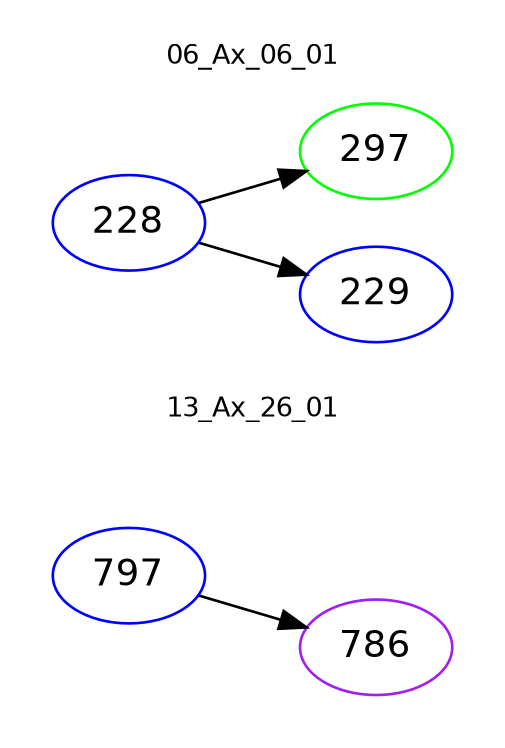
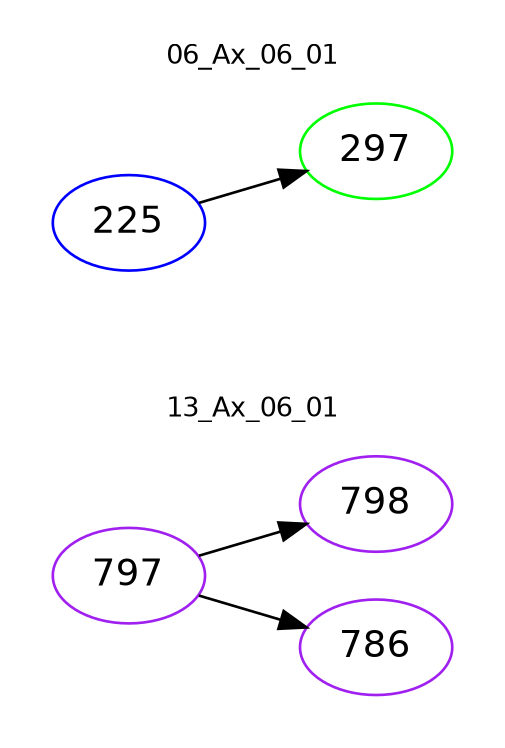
(129, 223) -> (129, 223)
(376, 294) -> none
(253, 410) -> (253, 410)
none -> (376, 504)
(129, 576) -> (129, 576)
